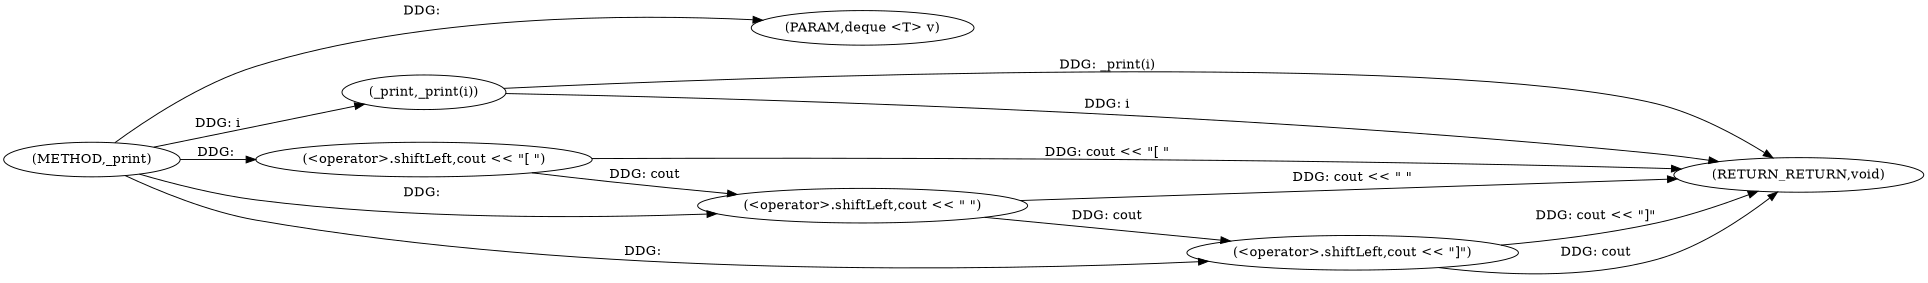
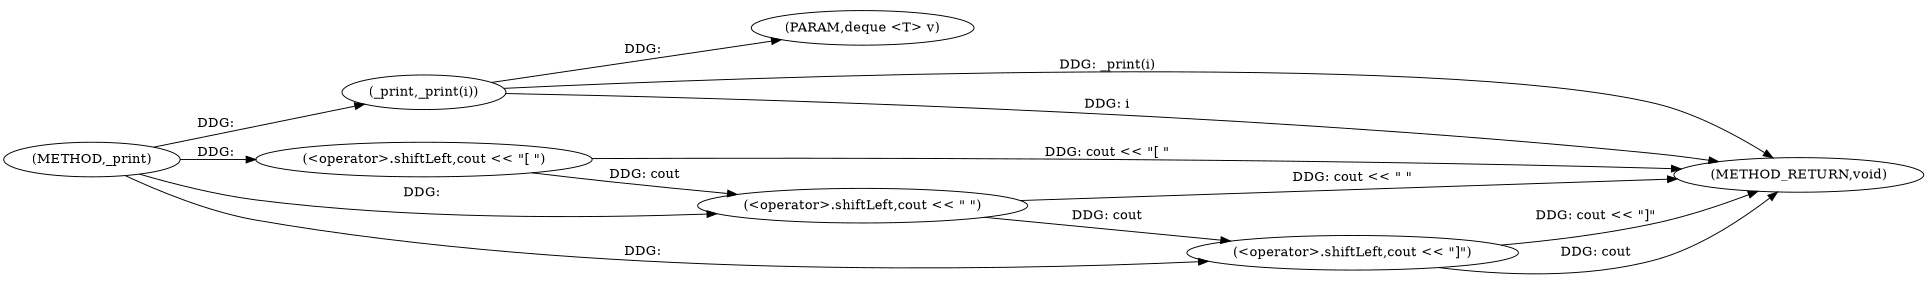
(422, 32) -> (632, 62)
(218, 124) -> (218, 124)
(1799, 175) -> (1799, 175)
